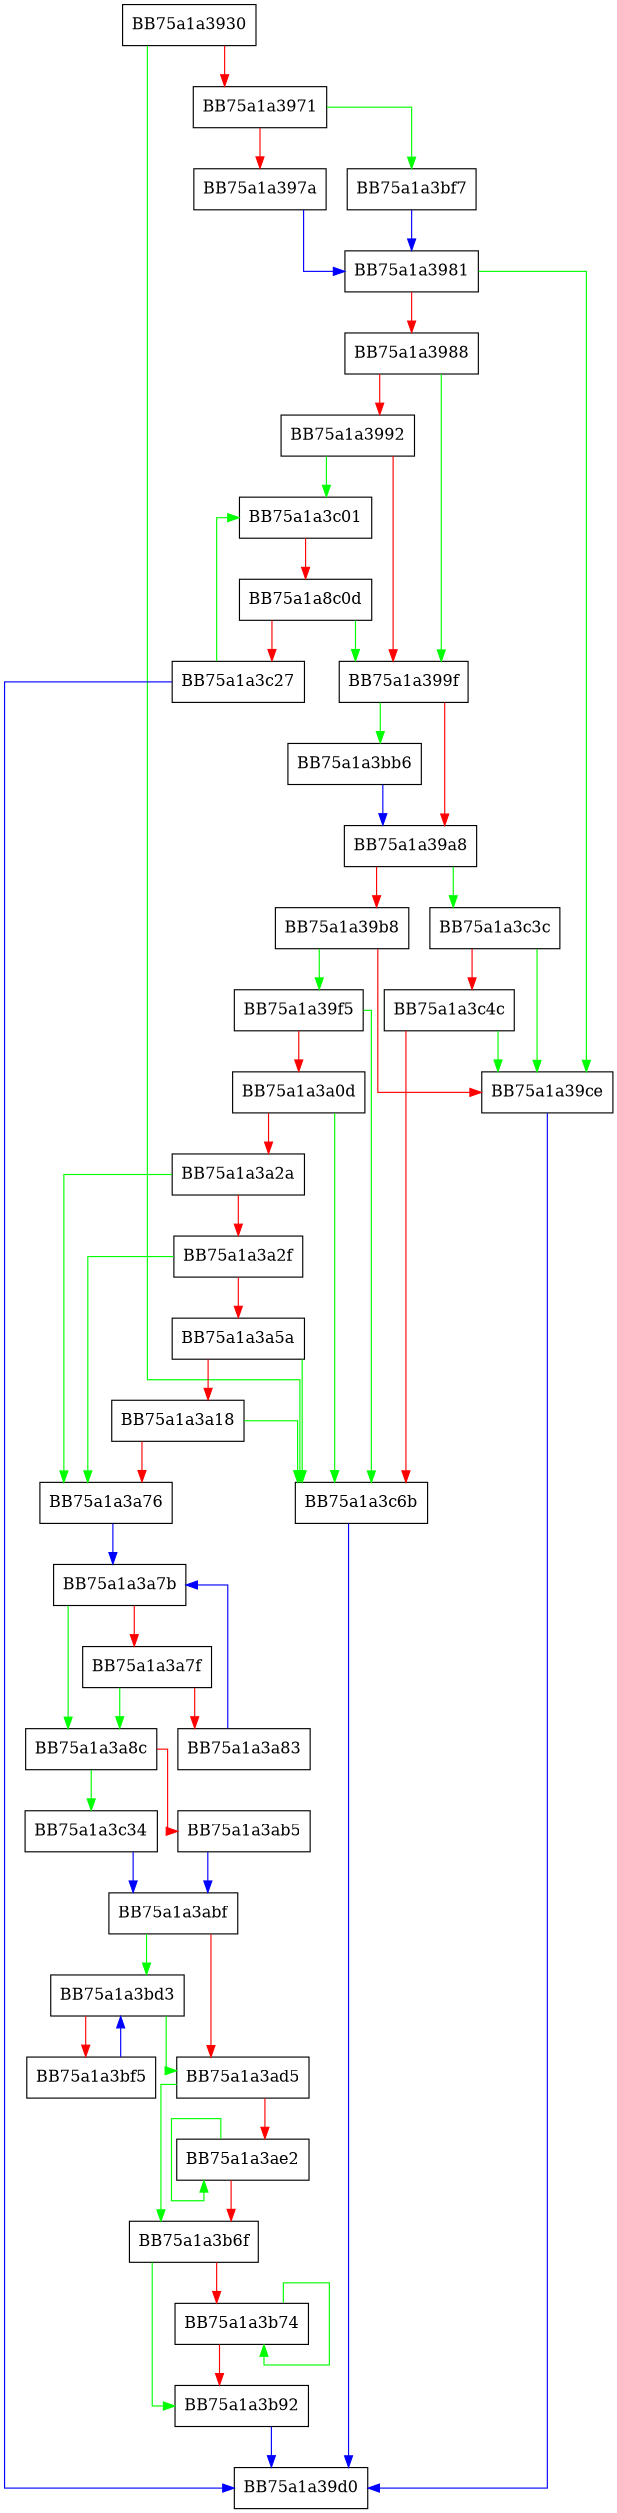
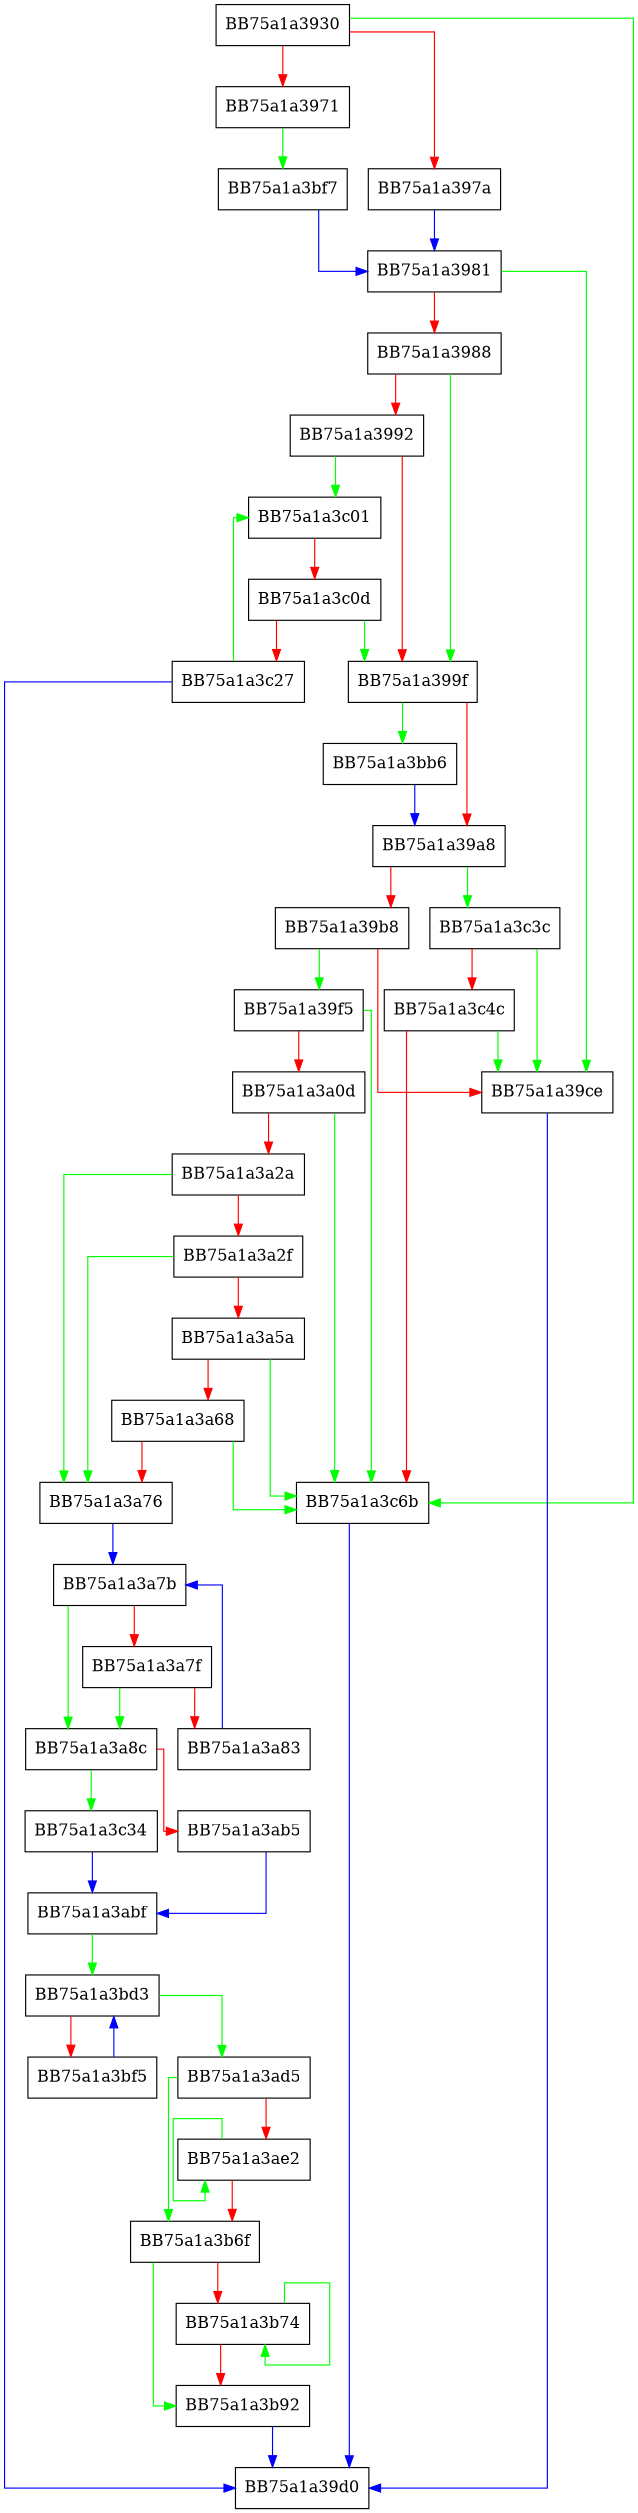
(260, 142) -> (434, 52)
(306, 600) -> (315, 600)
(178, 1421) -> (178, 1421)
(211, 1990) -> none
